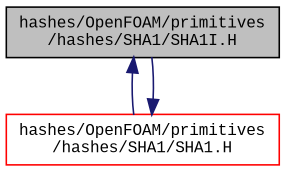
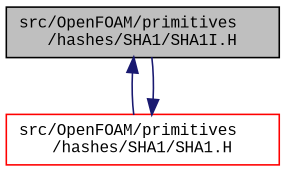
(143, 32) -> (143, 32)
(143, 140) -> (143, 140)
